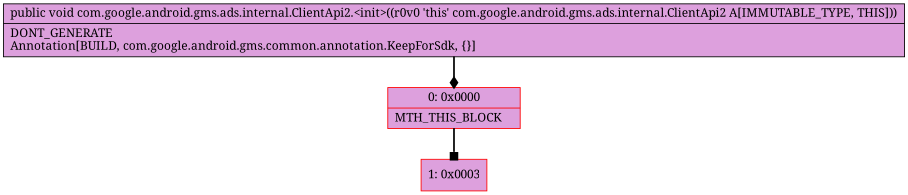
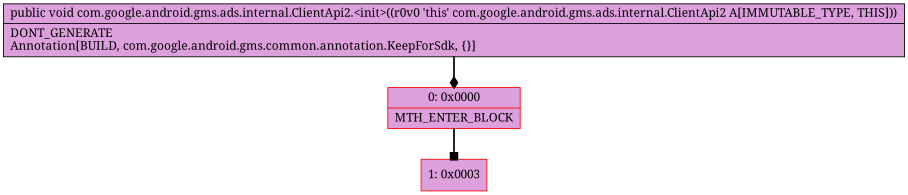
(448, 118) -> (454, 118)
